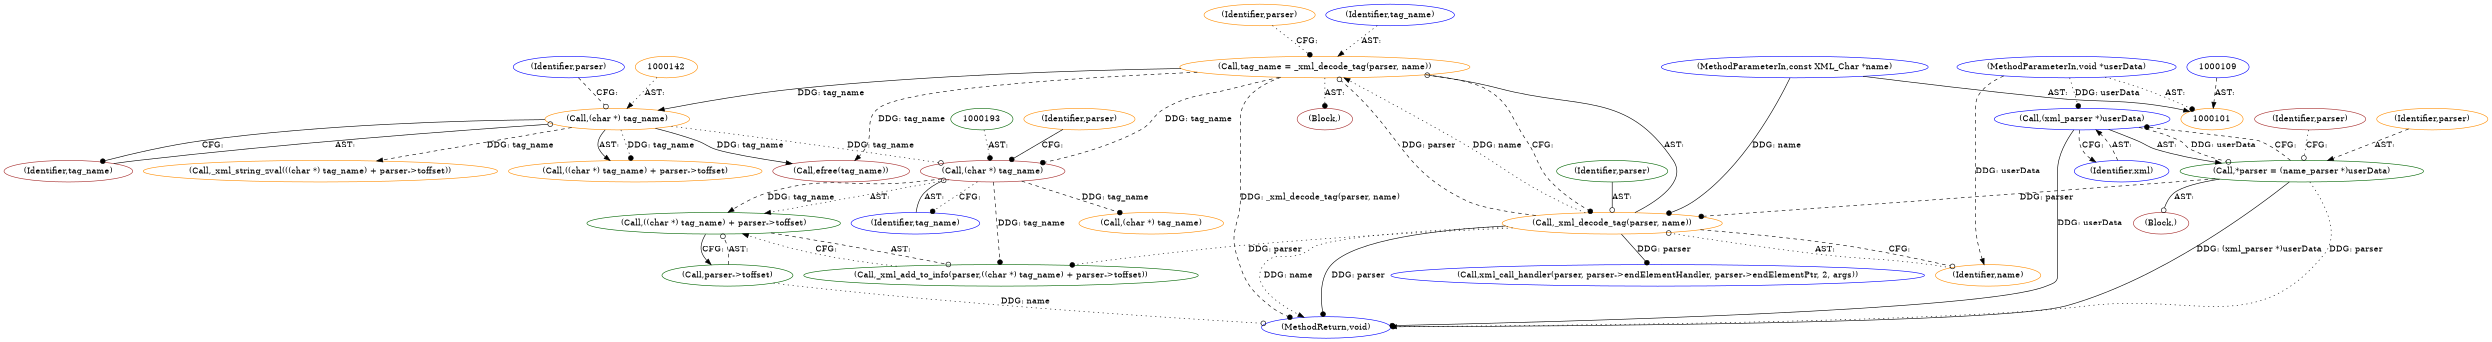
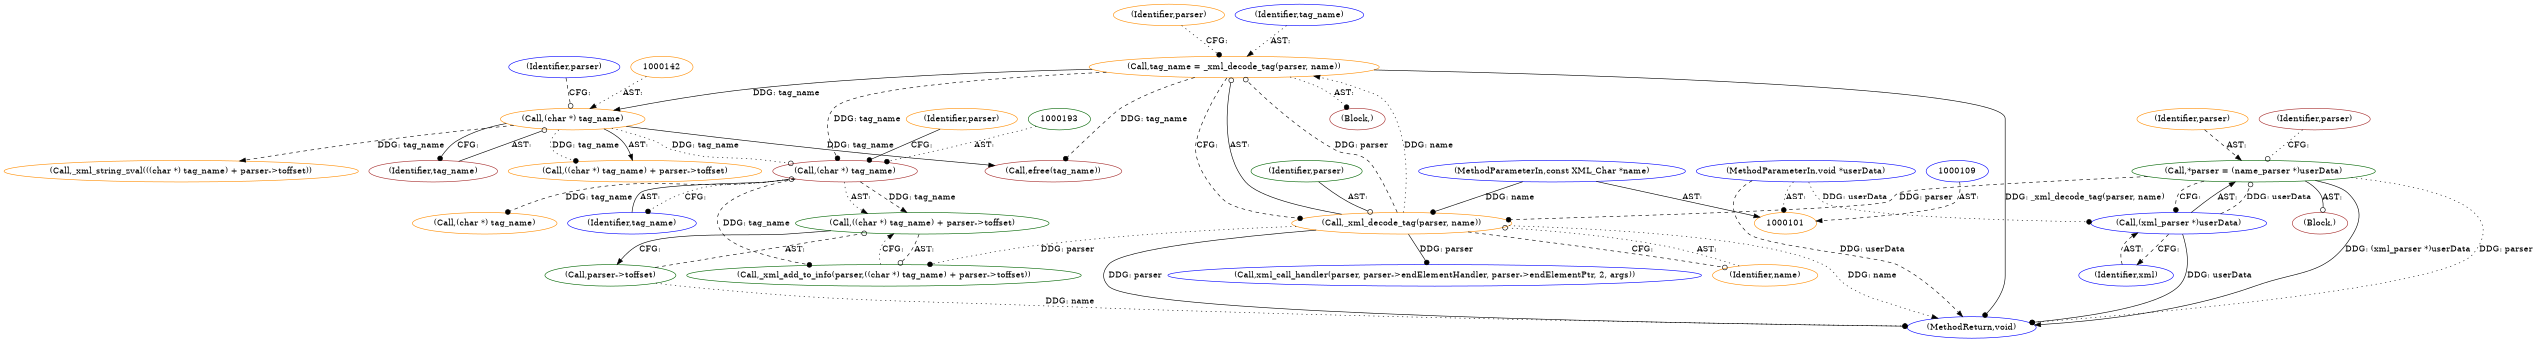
(1010, 84) -> (1124, 106)
(1976, 161) -> (1828, 252)
(1240, 198) -> (1792, 86)
